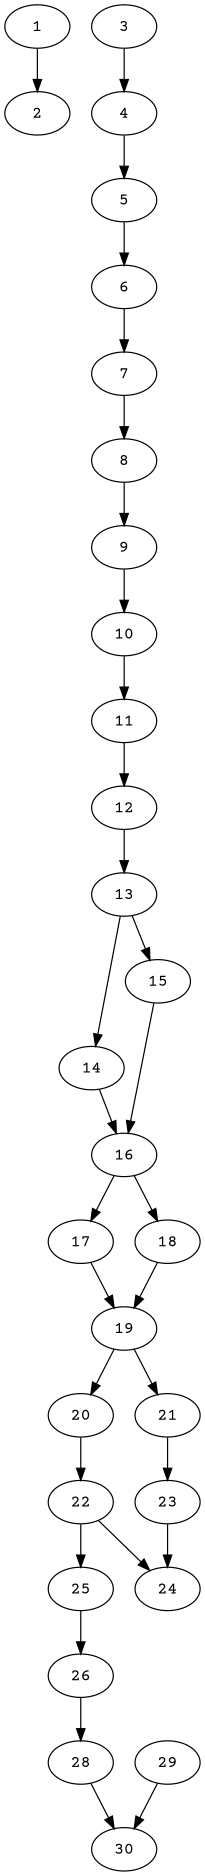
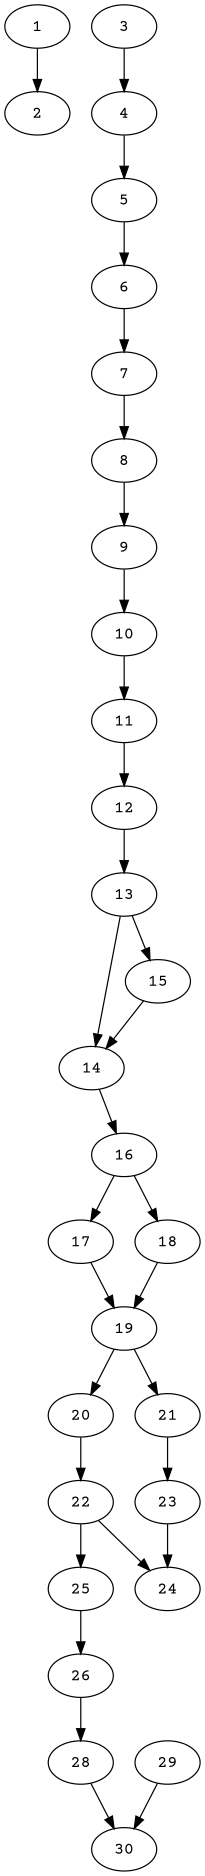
(142, 1062) -> (129, 1020)
